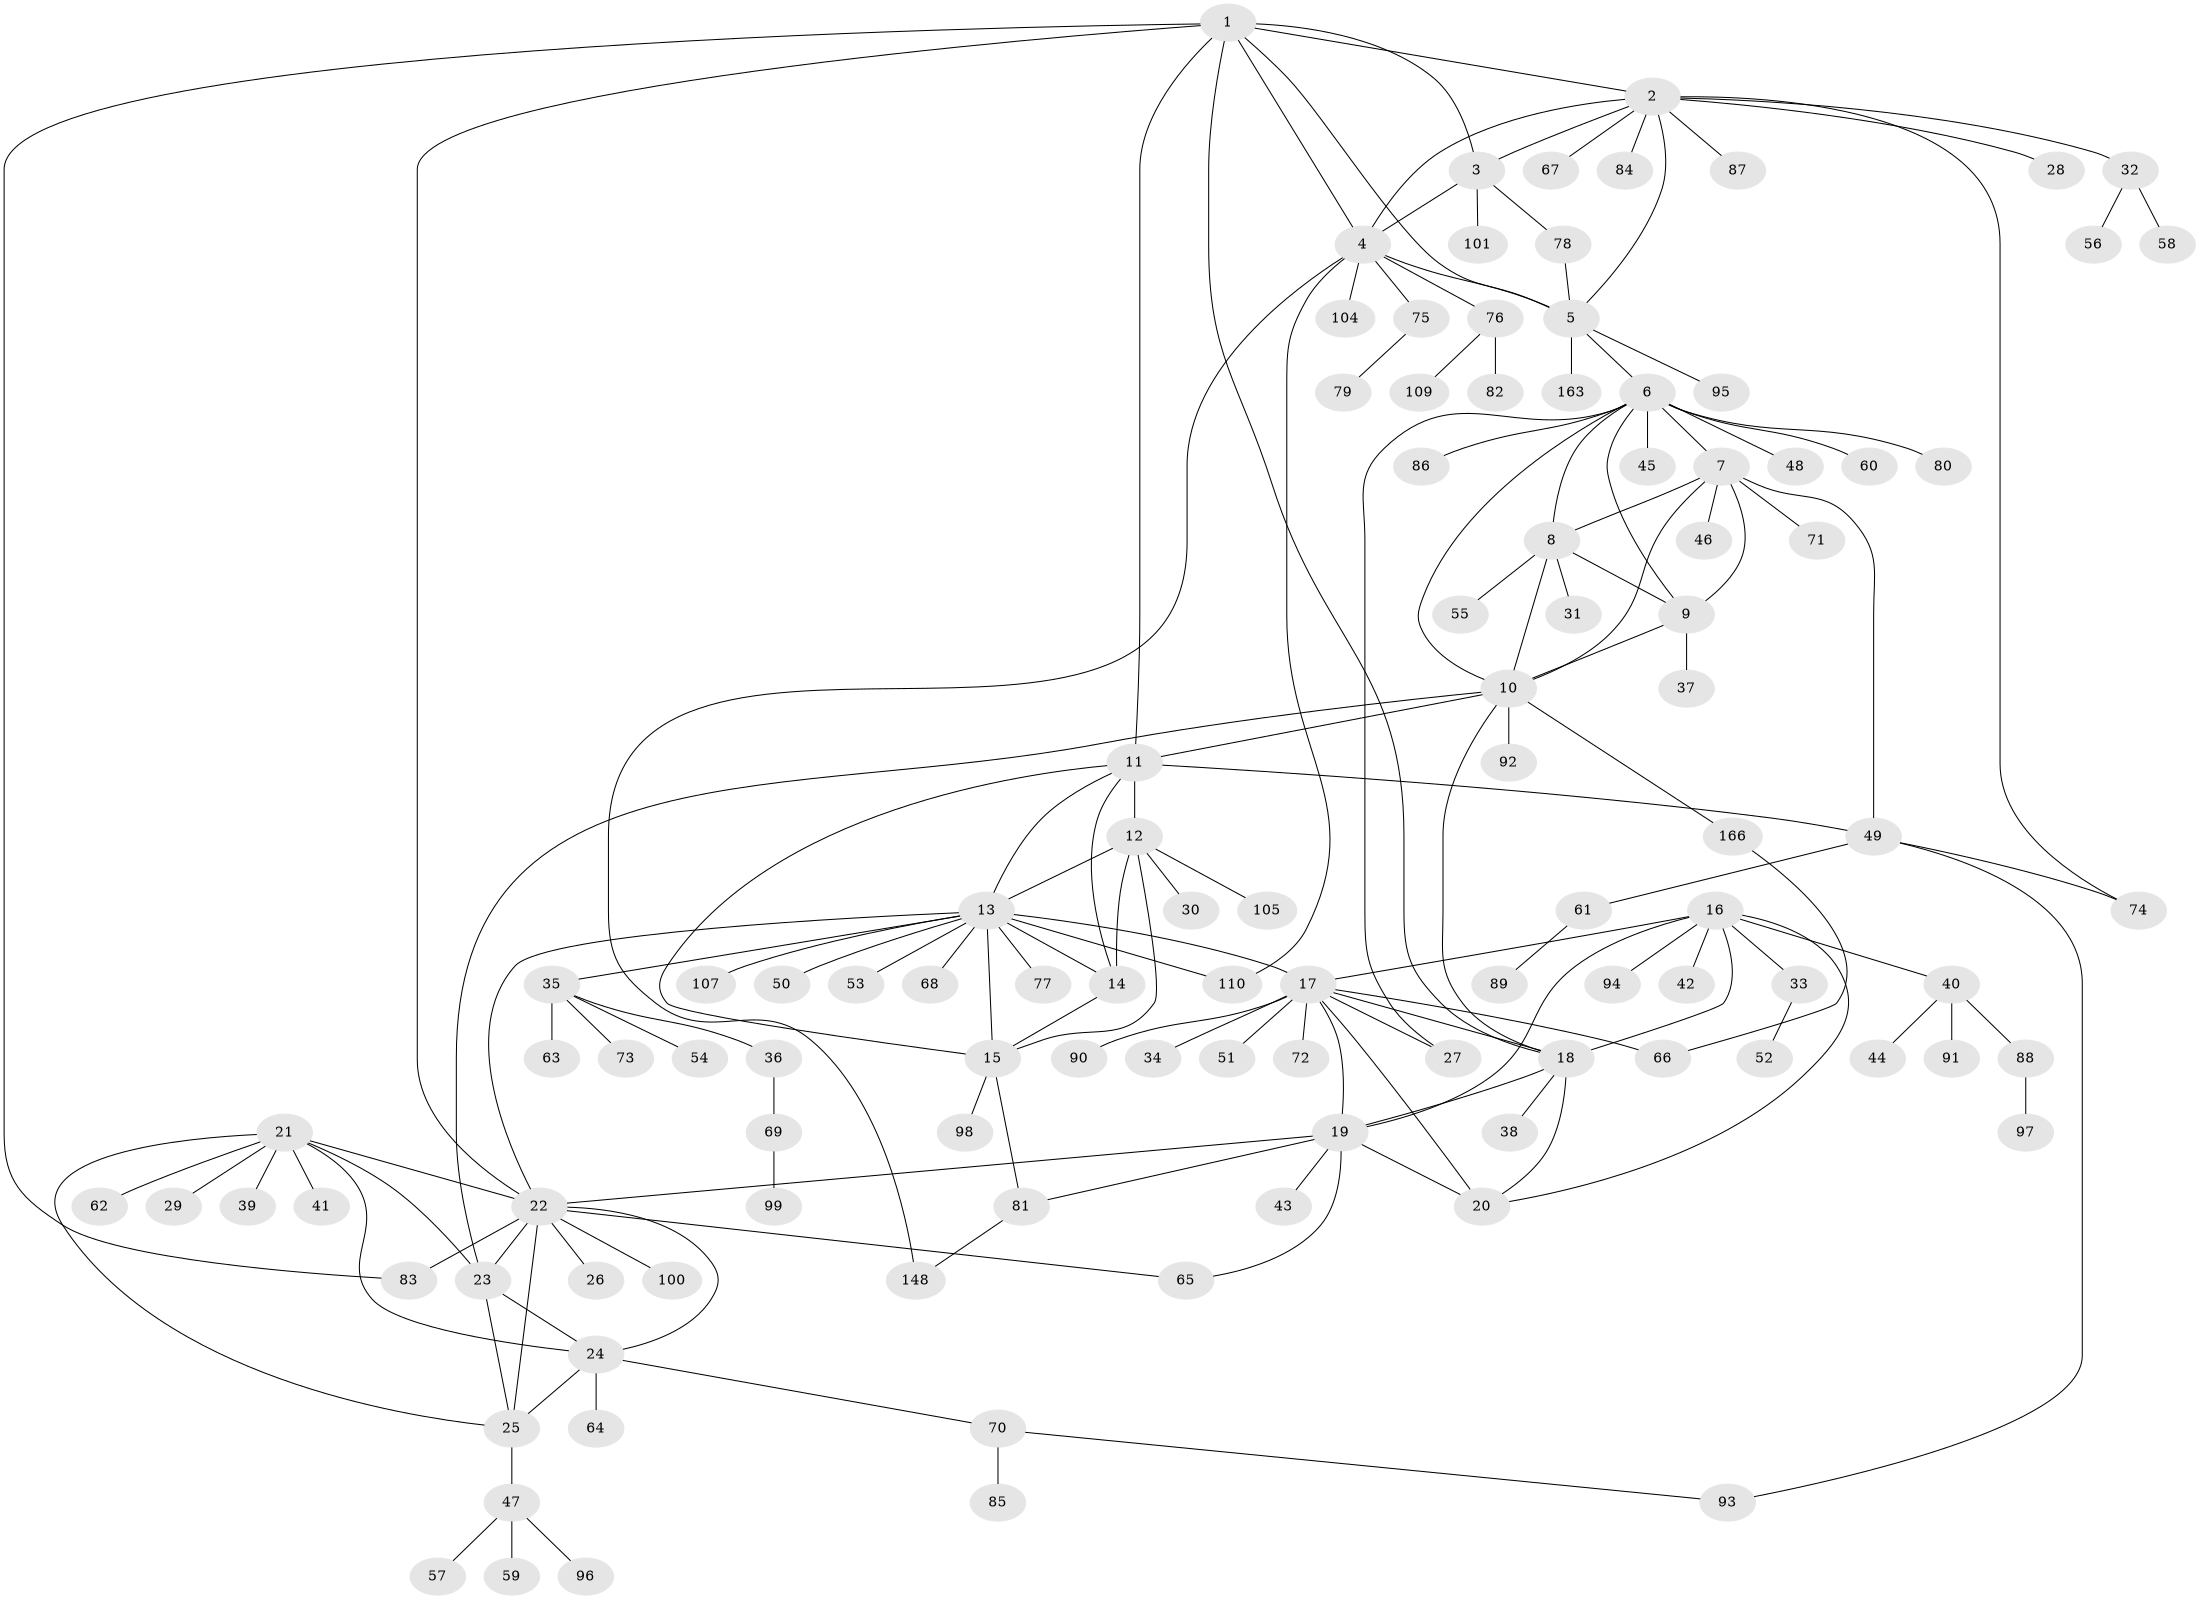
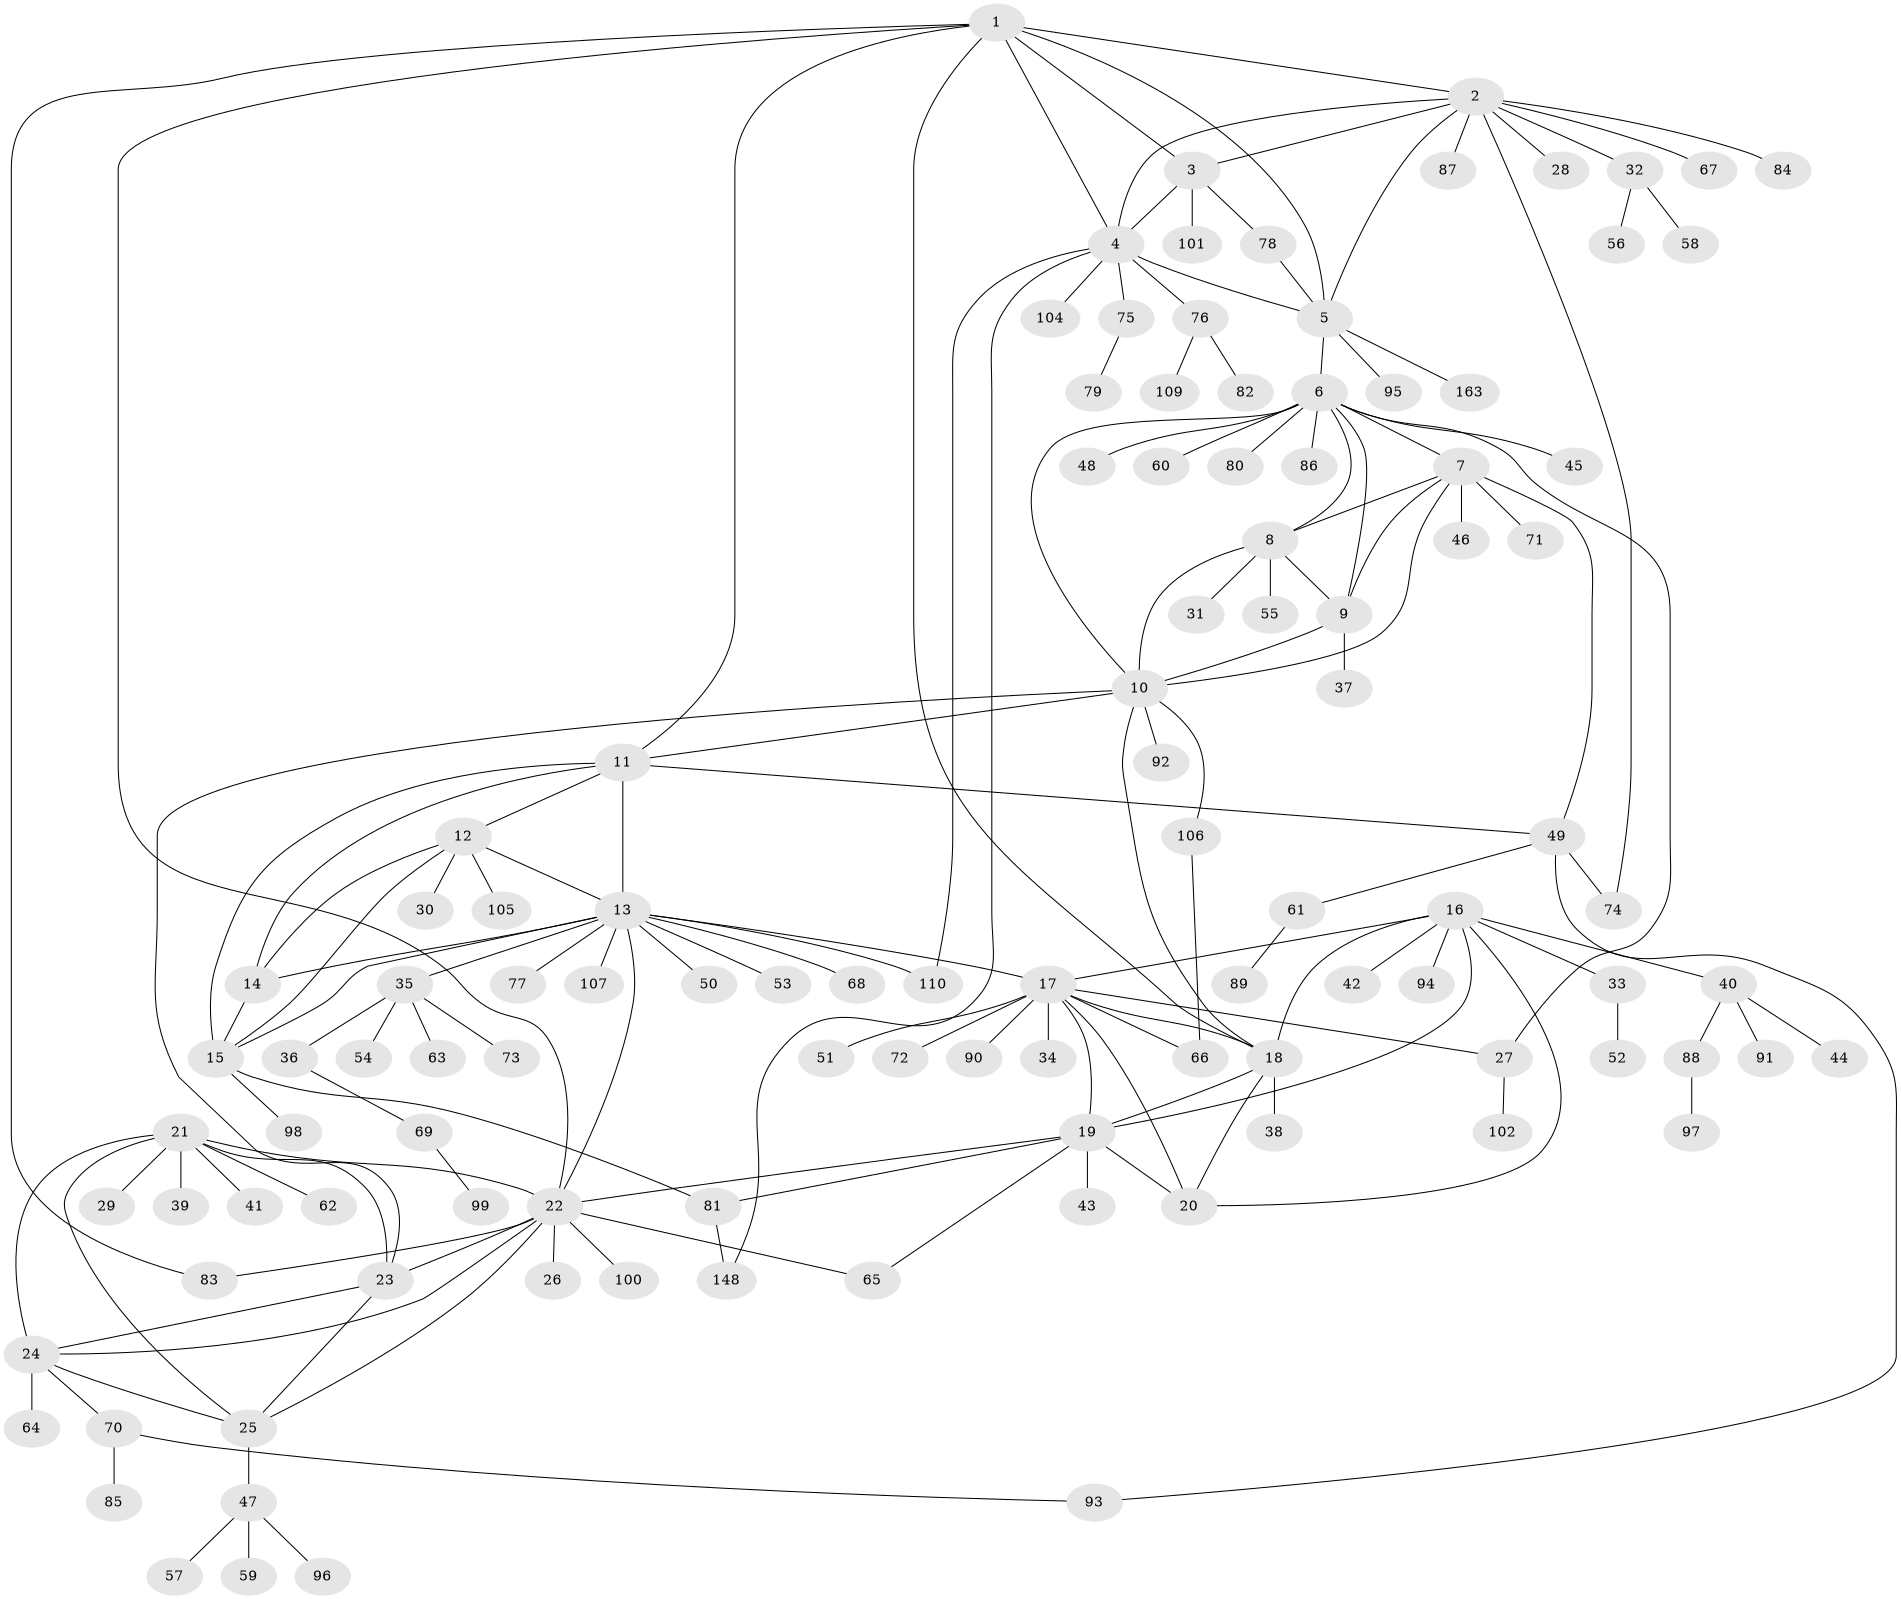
(1733, 837) -> (1191, 837)
none -> (1503, 1133)
